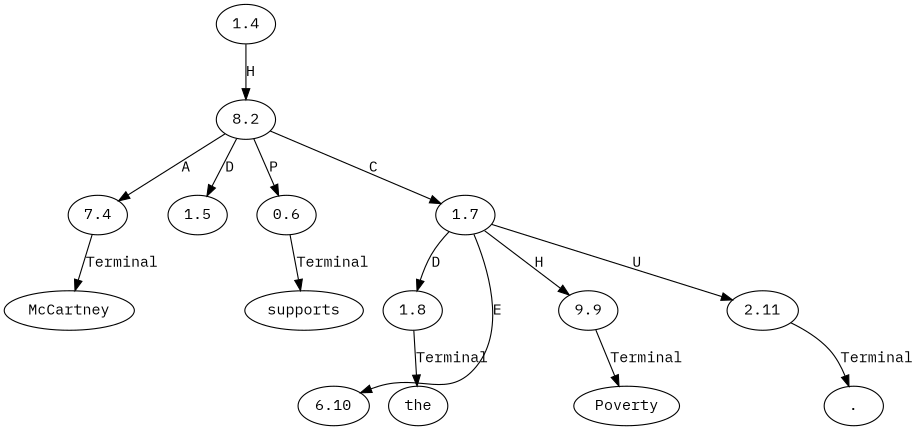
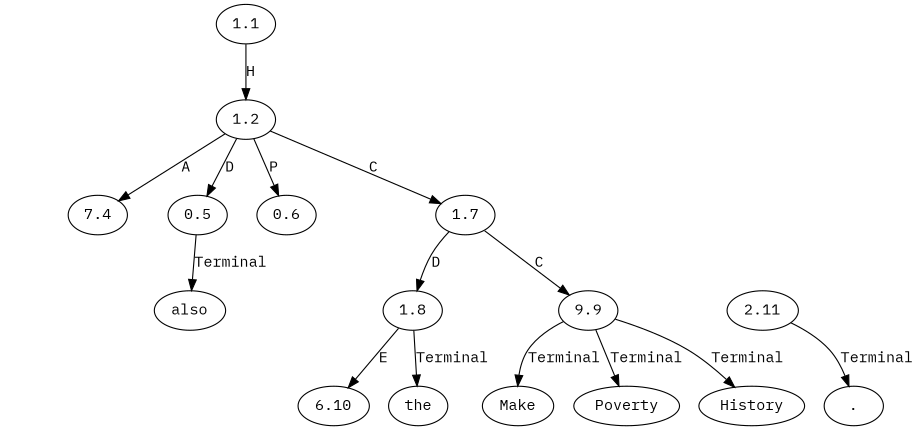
(246, 24) -> (246, 24)
(246, 120) -> (246, 120)
(198, 215) -> (198, 215)
(607, 261) -> none
(539, 263) -> (539, 263)
(69, 311) -> none
none -> (190, 311)
(304, 311) -> none
(483, 355) -> (377, 354)
none -> (518, 406)
none -> (752, 406)
